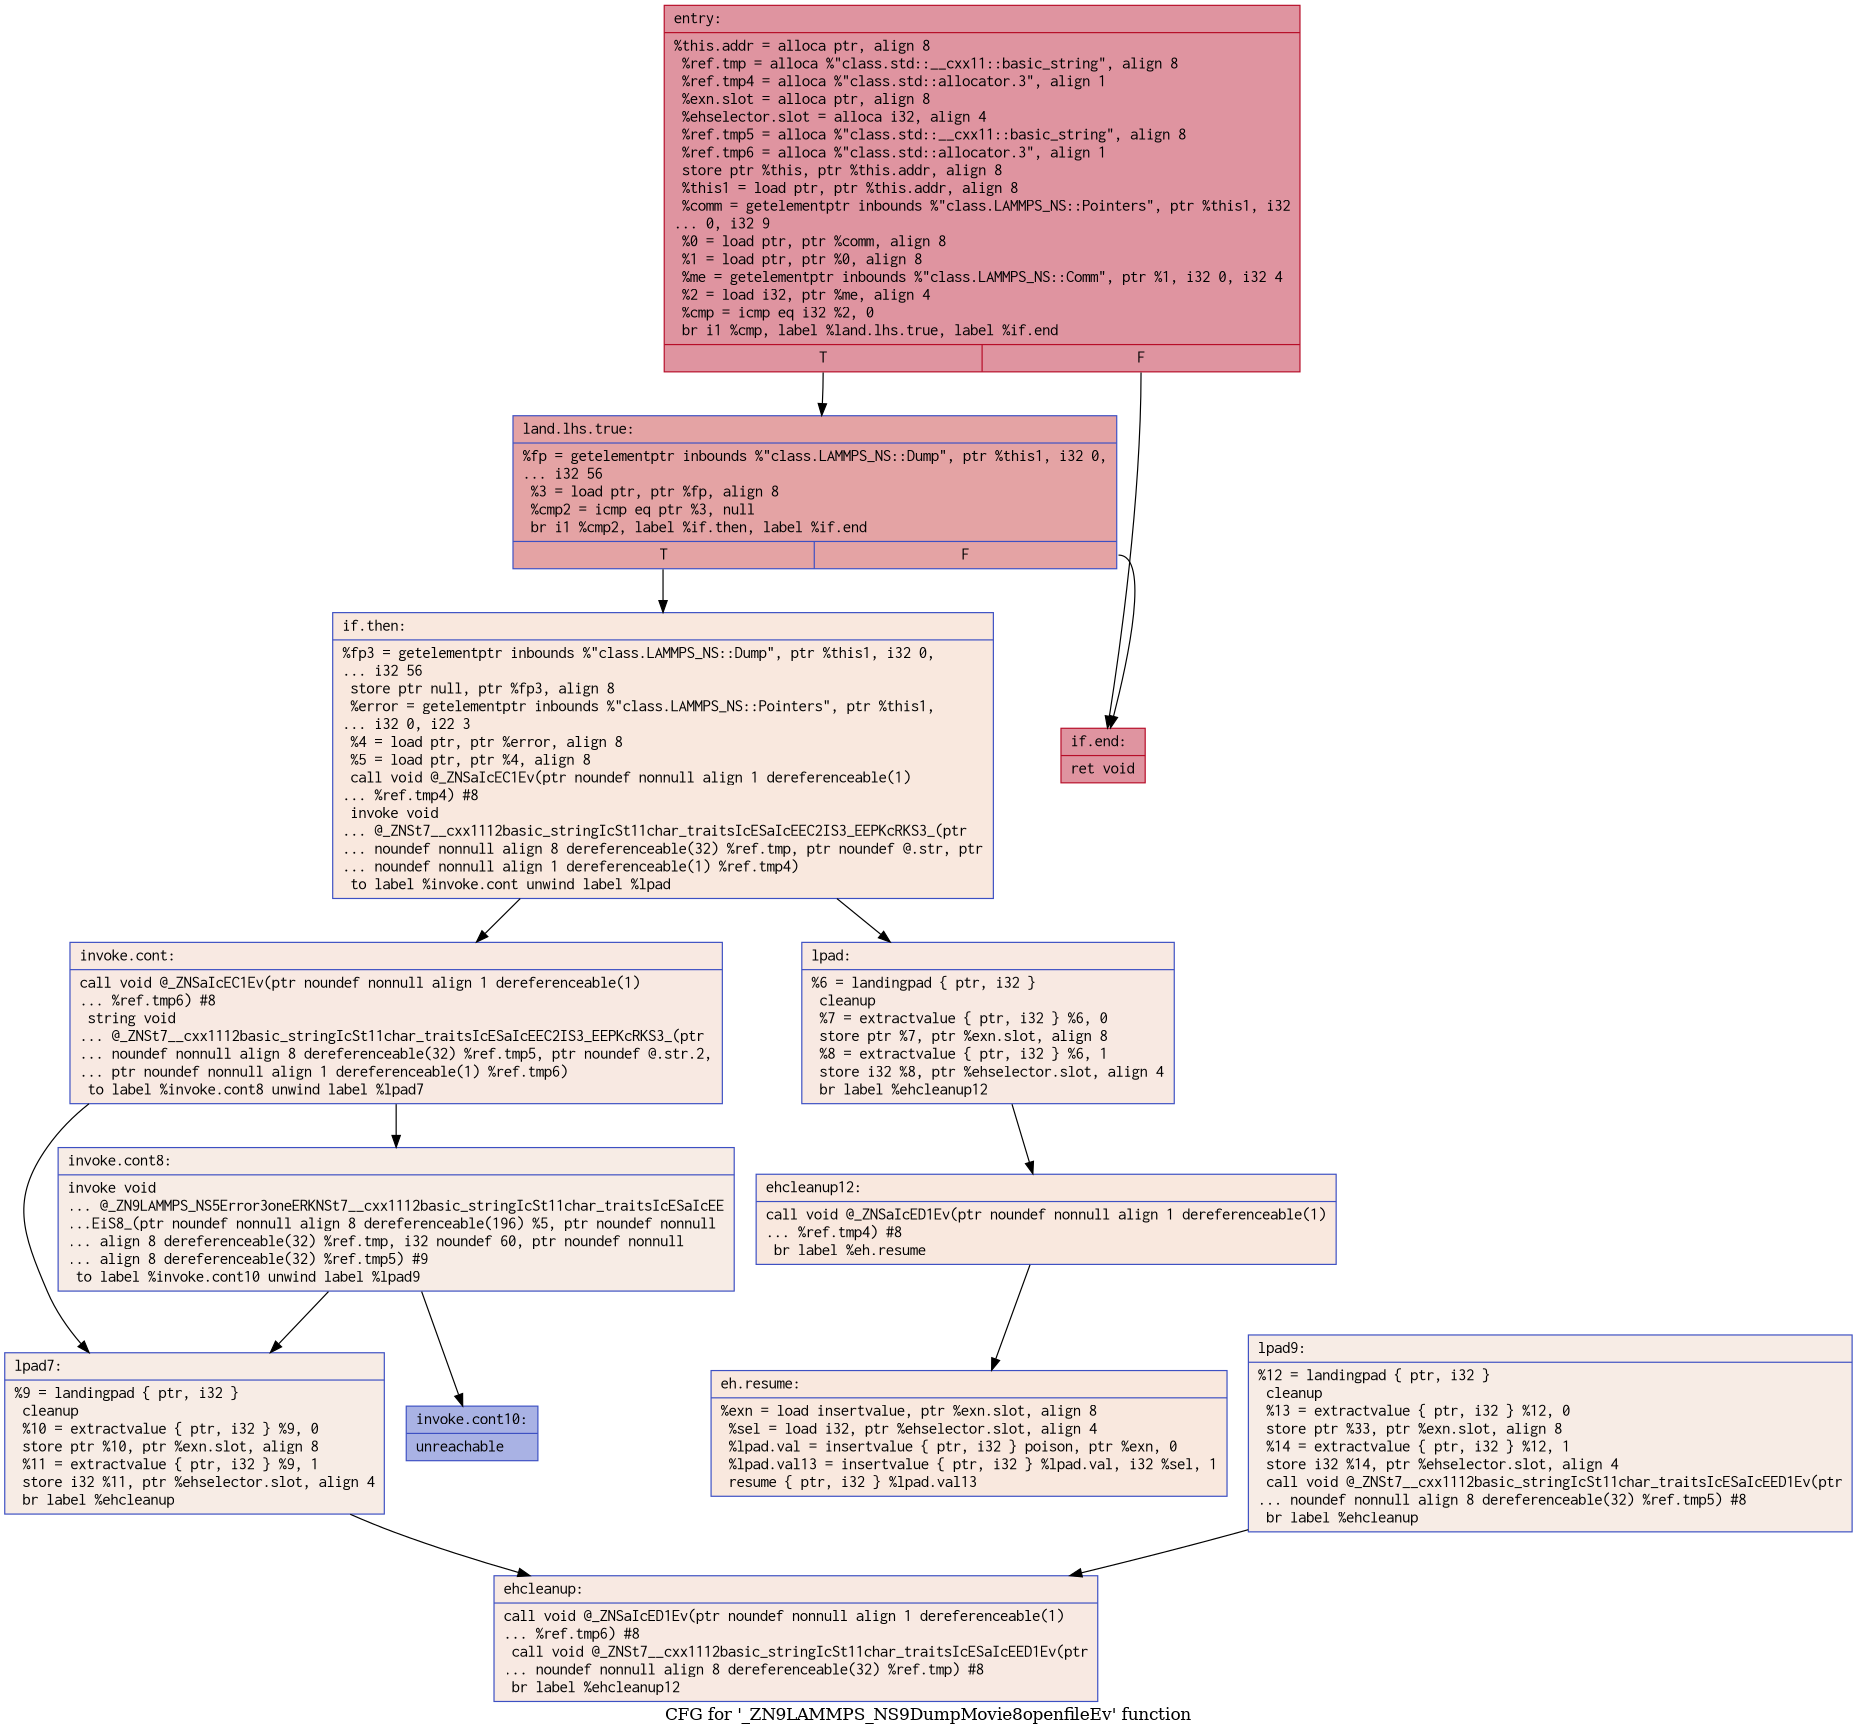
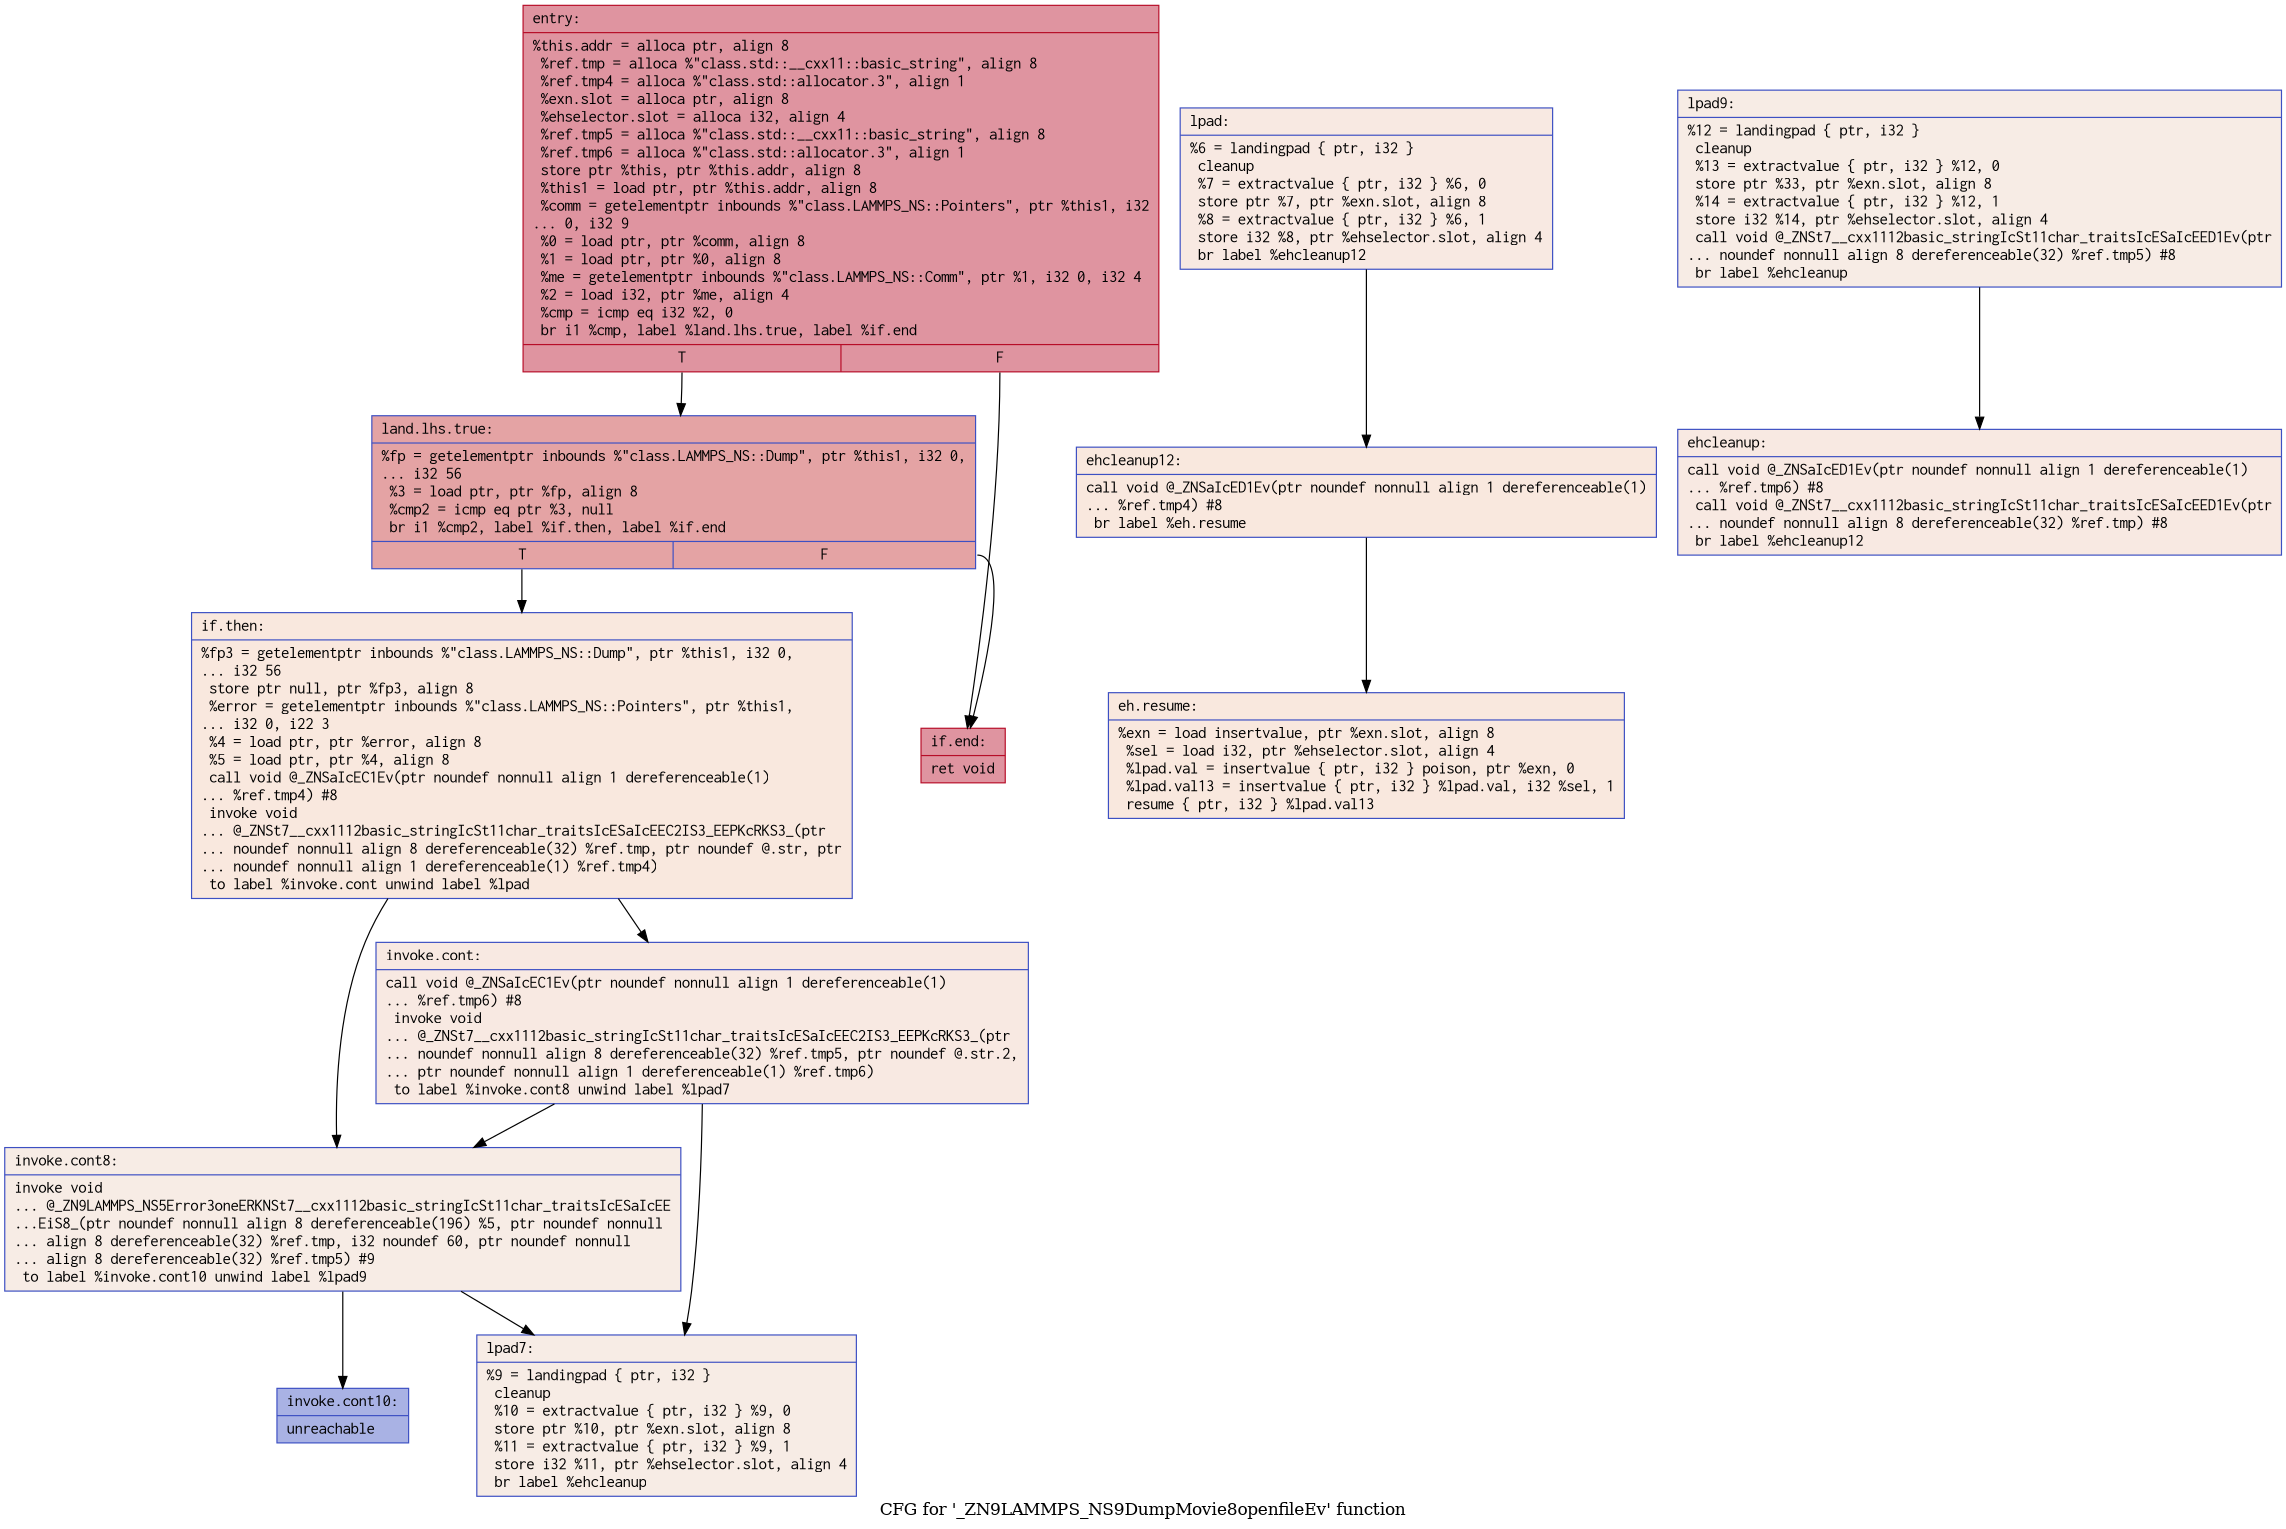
(859, 917) -> (345, 1013)
(128, 1018) -> (434, 1018)
(433, 1546) -> none
